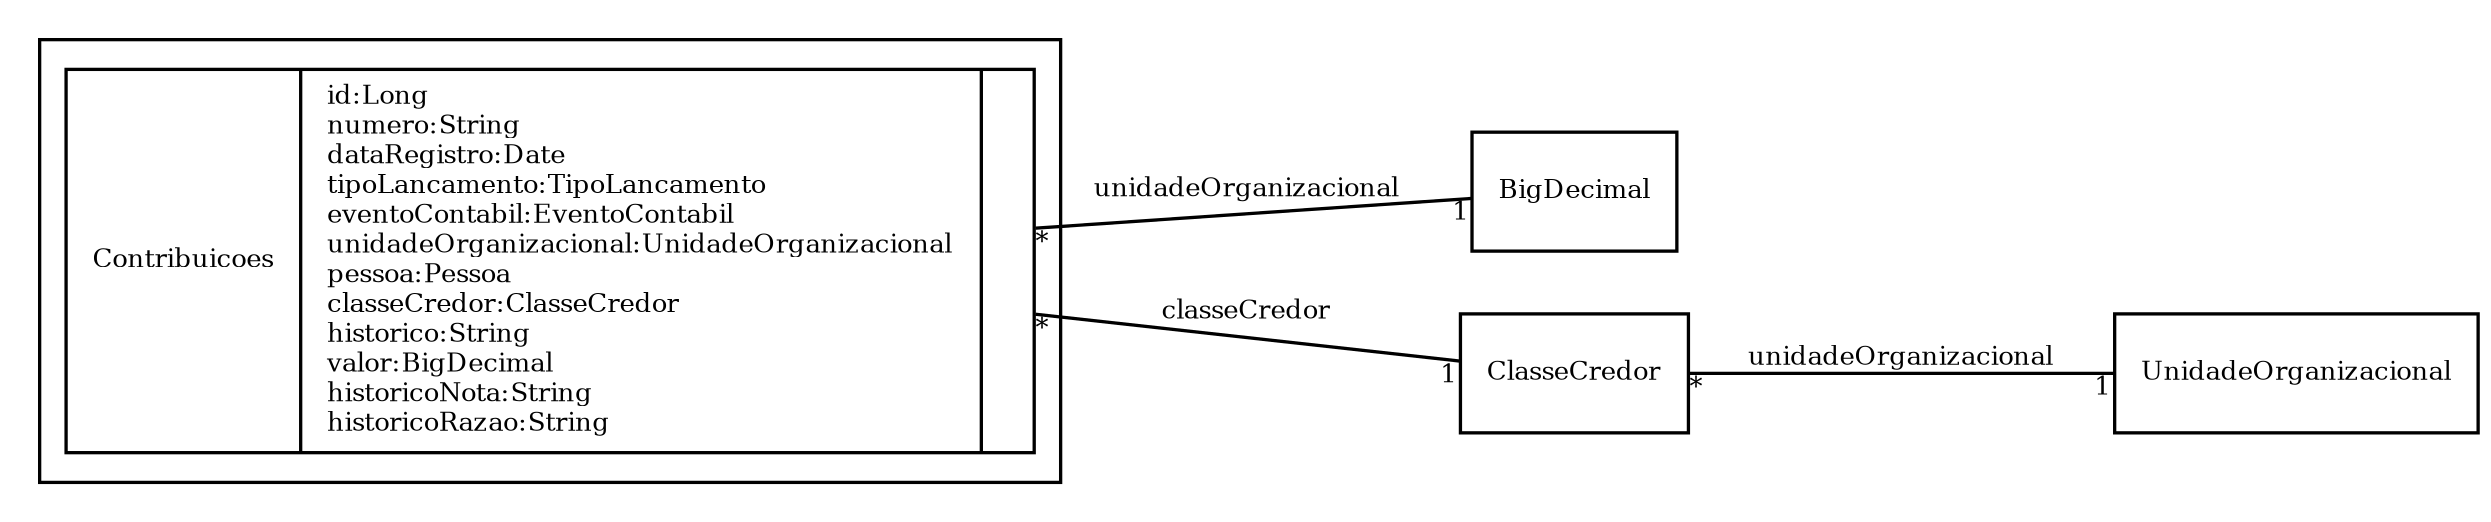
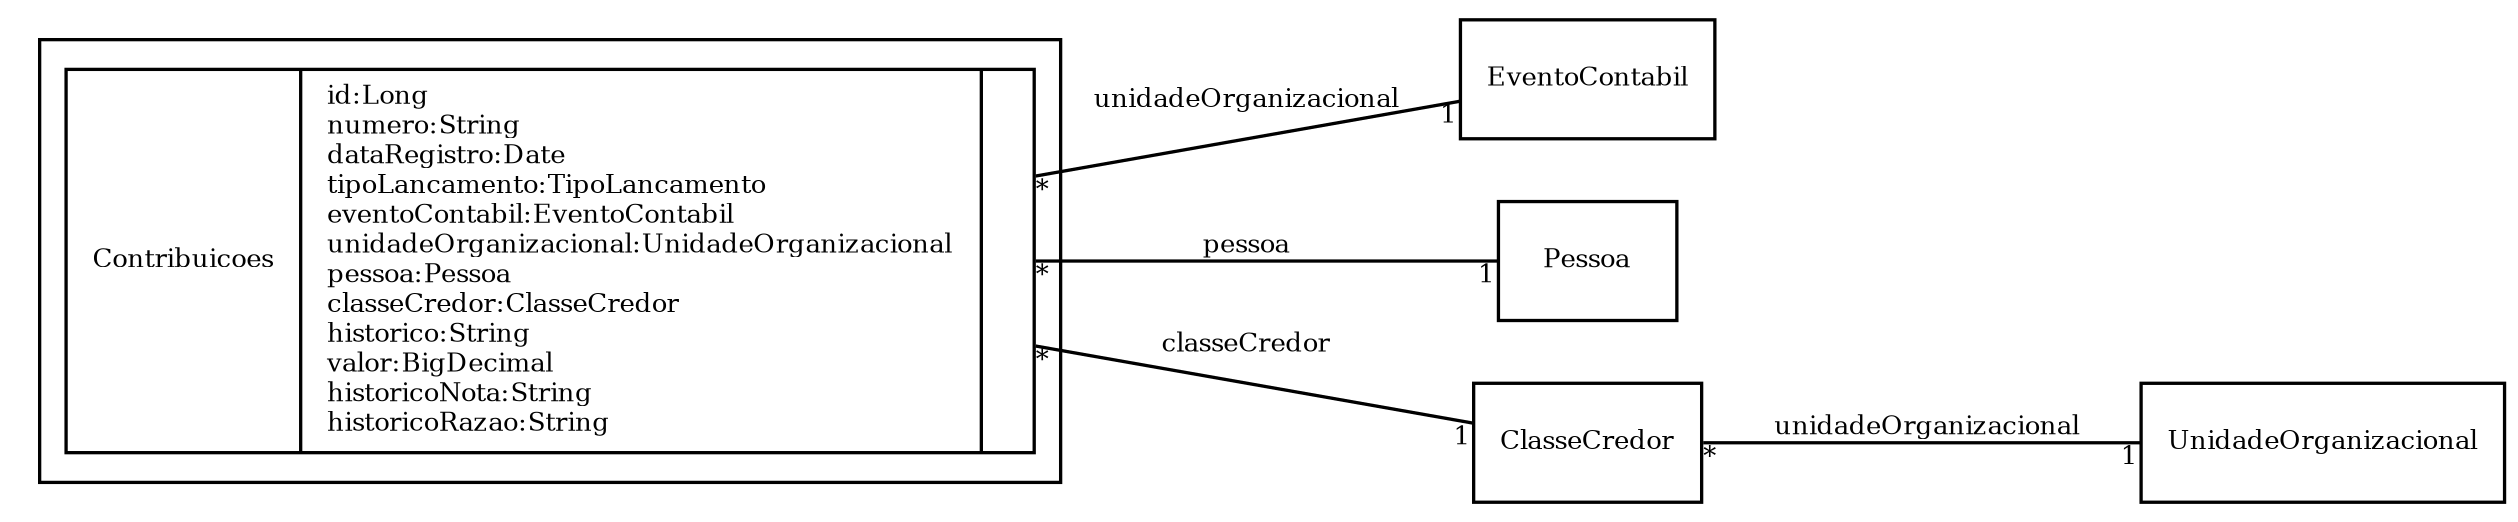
(1574, 192) -> (1588, 79)
none -> (1588, 261)
